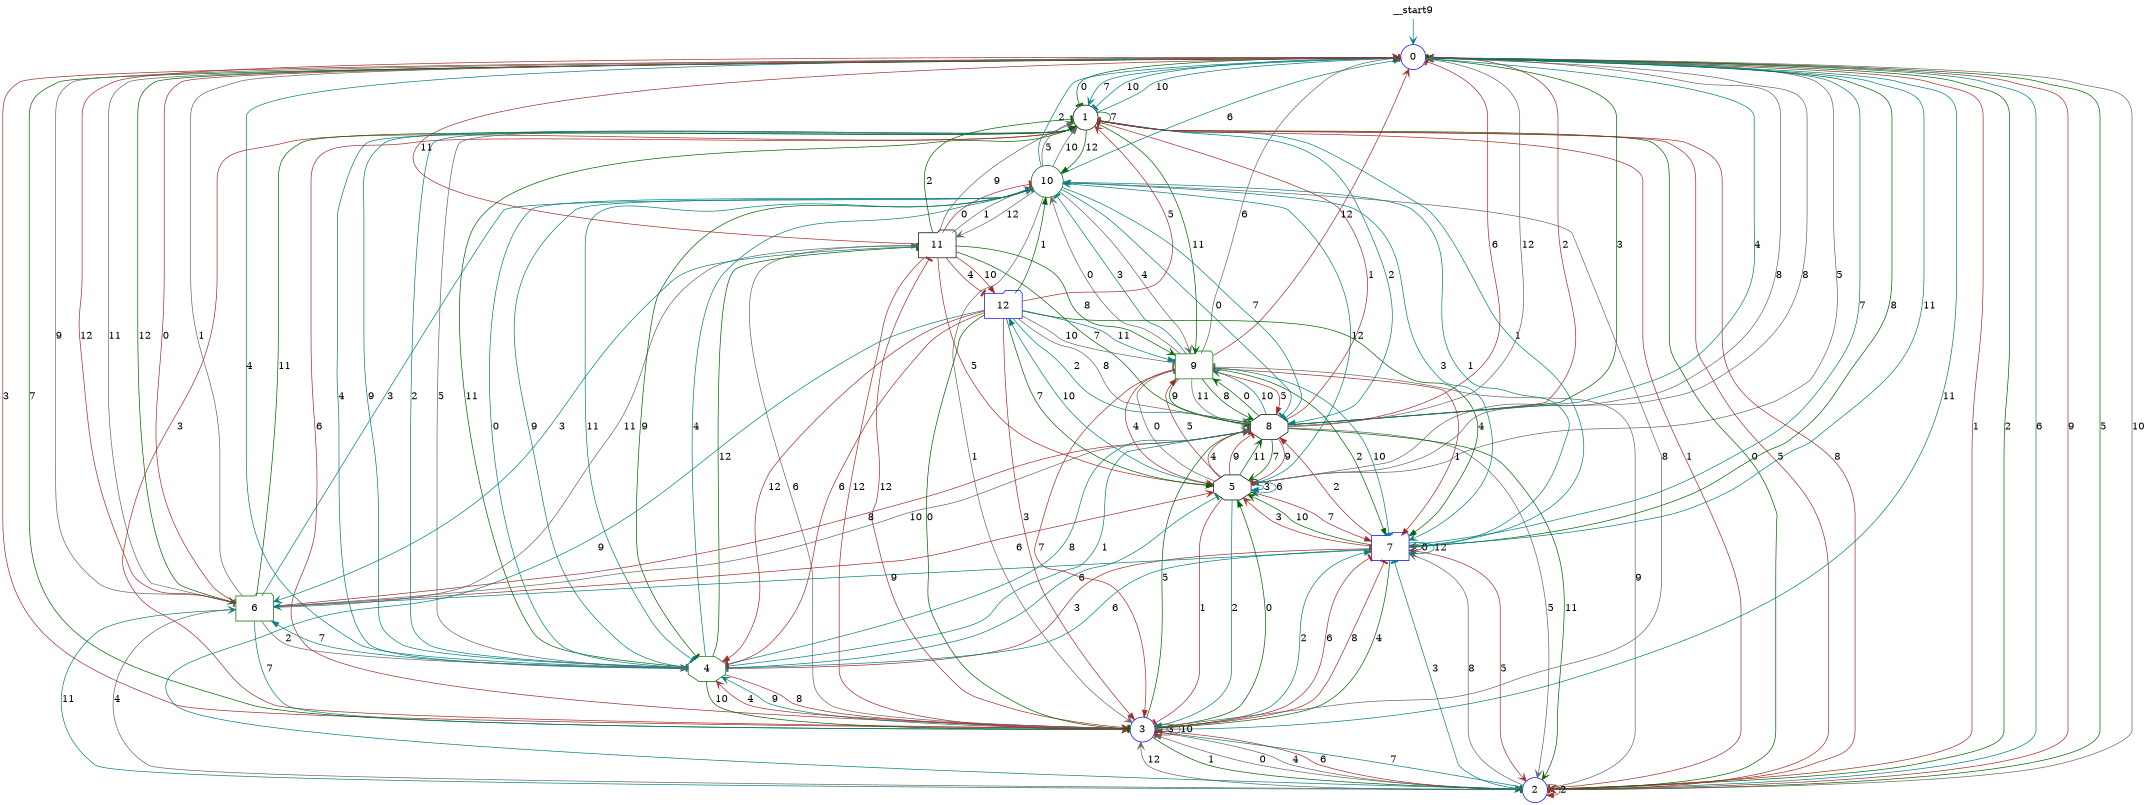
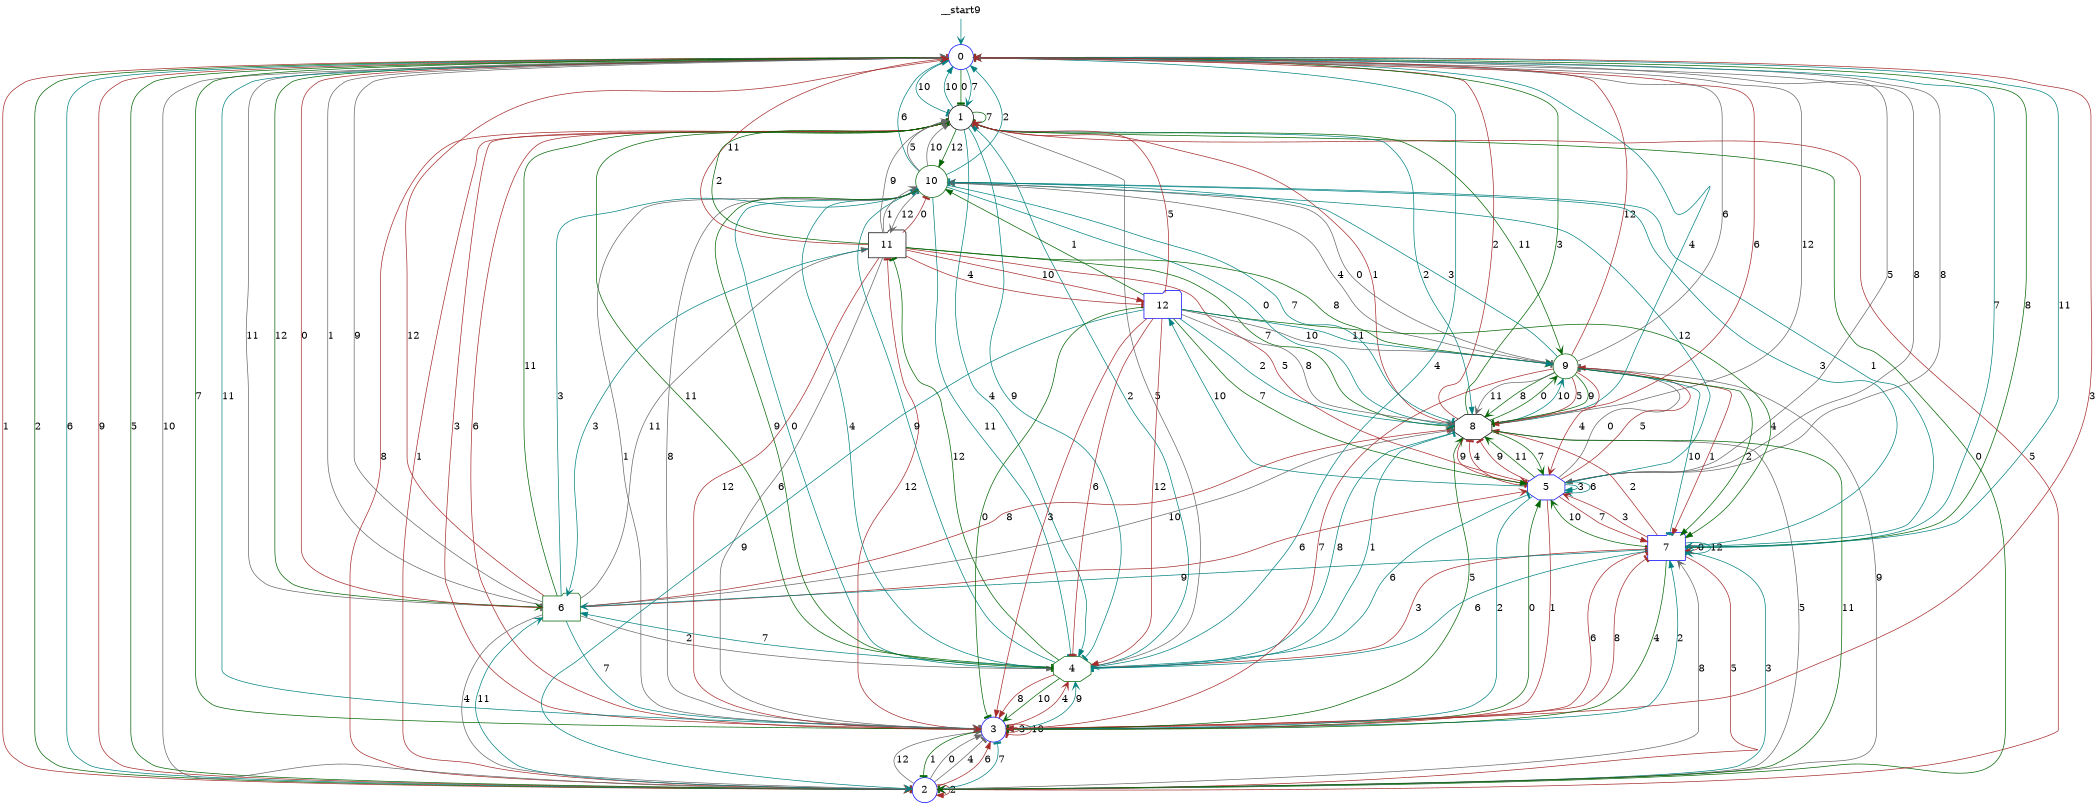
(1470, 273) -> none
(1194, 366) -> (1566, 366)
(1232, 487) -> (1546, 487)
